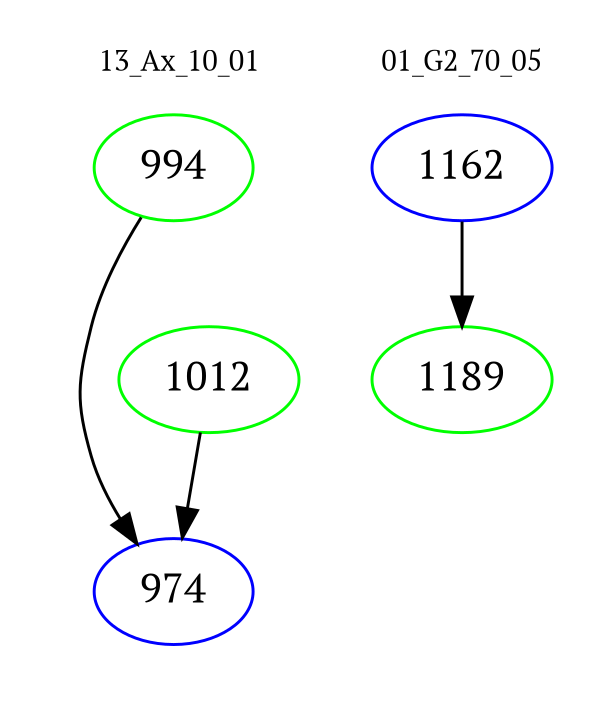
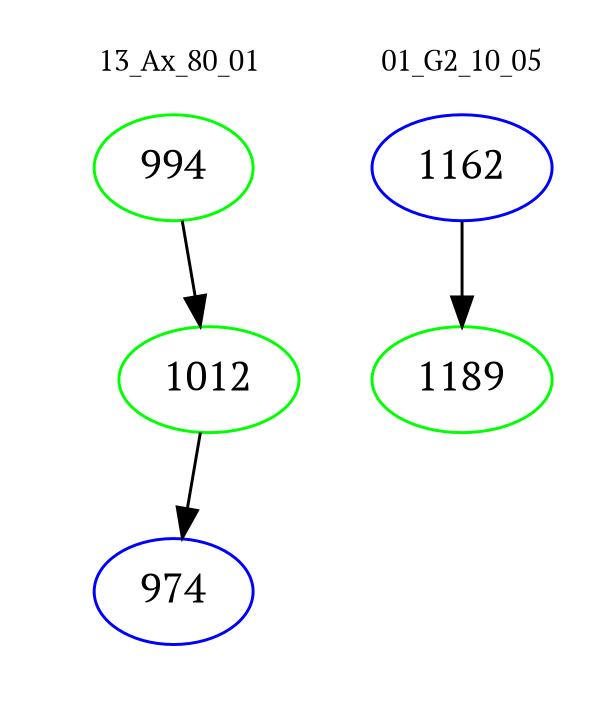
(180, 63) -> (180, 63)
(462, 63) -> (462, 63)
(83, 366) -> (189, 258)
